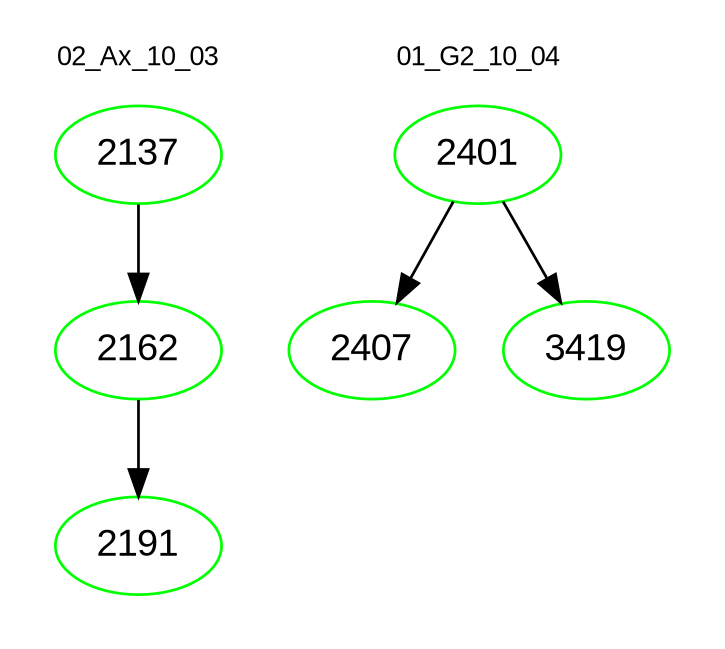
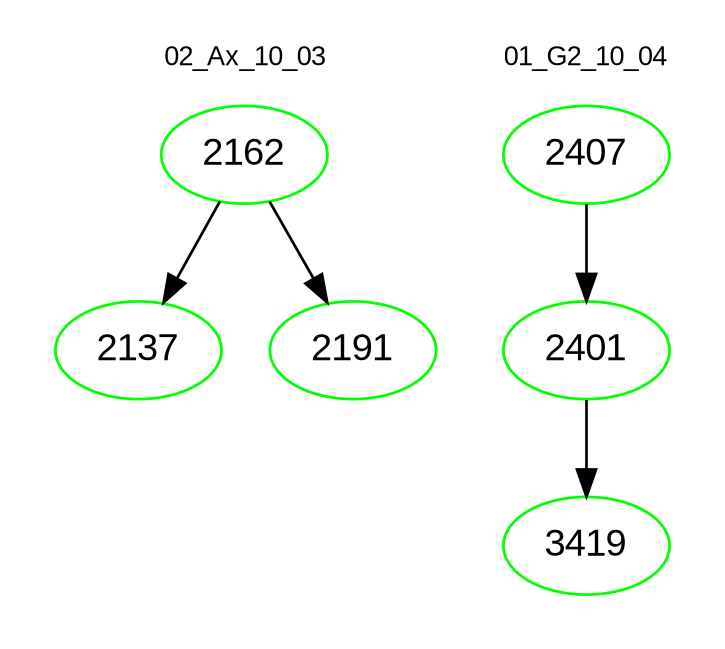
(138, 239) -> (199, 240)
(432, 240) -> (586, 239)
